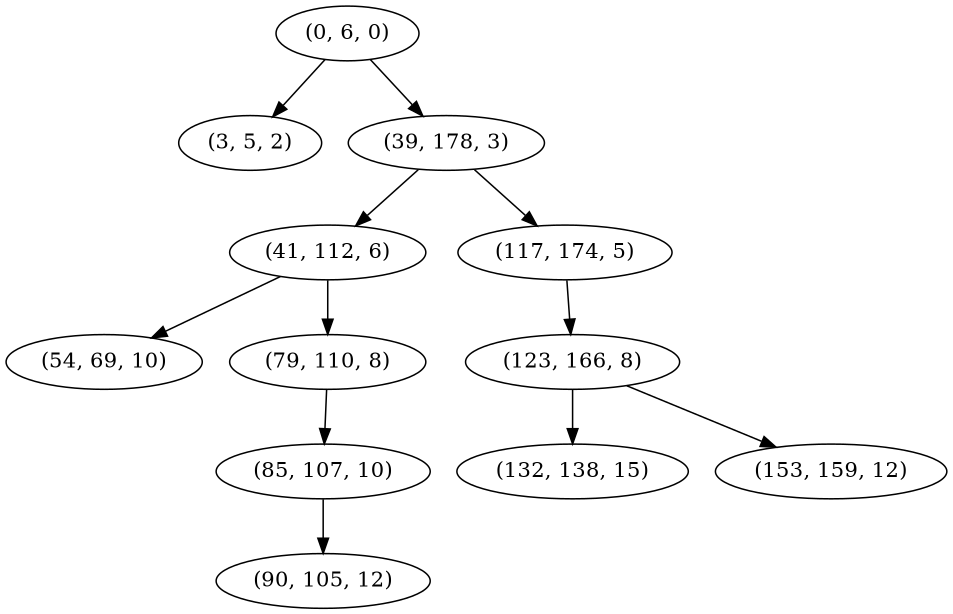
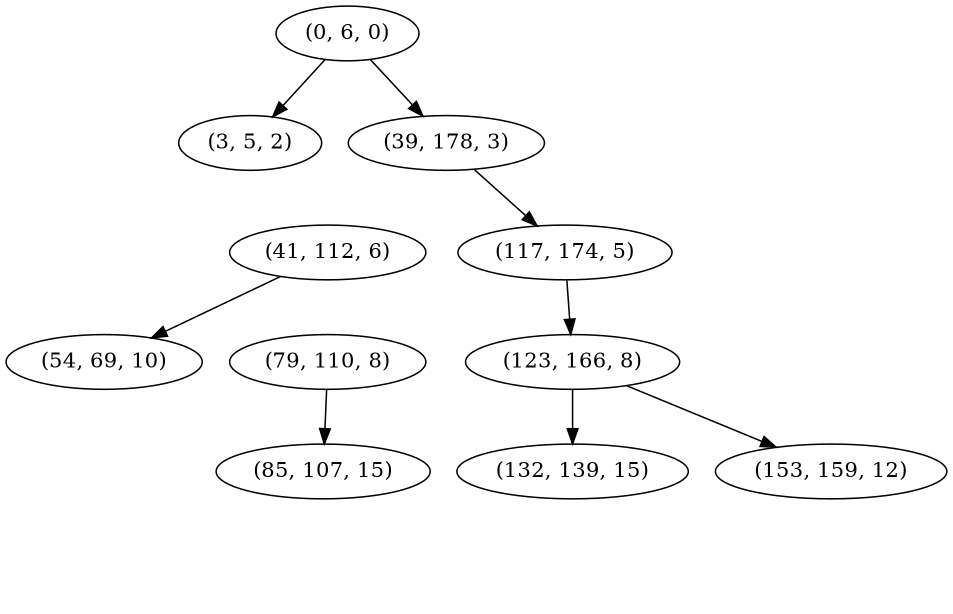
(393, 193) -> none
(328, 300) -> none
(323, 471) -> (323, 471)
(573, 471) -> (573, 471)
(323, 581) -> none
